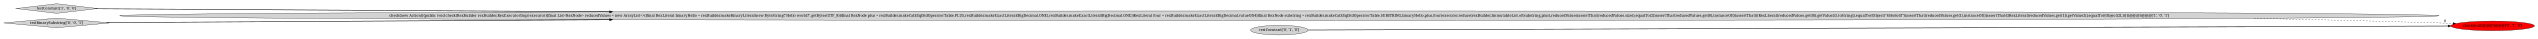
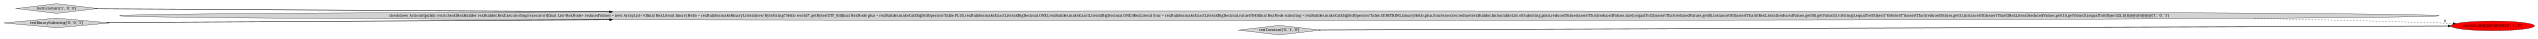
(1279, 30) -> (1279, 30)
